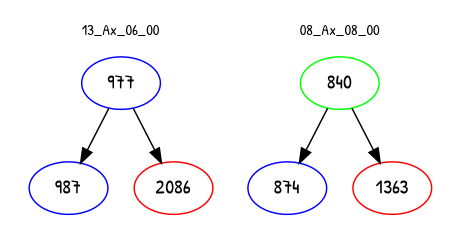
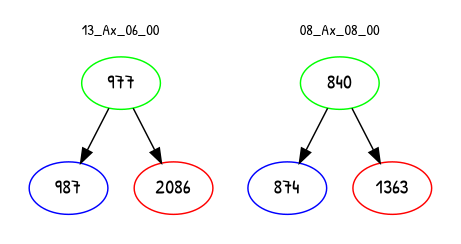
(121, 83) -> (121, 83)
